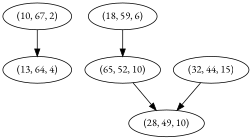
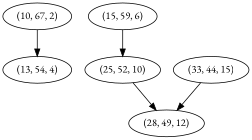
(123, 16) -> (123, 16)
(37, 70) -> (37, 70)
(123, 70) -> (123, 70)
(211, 70) -> (211, 70)
(167, 123) -> (167, 123)
